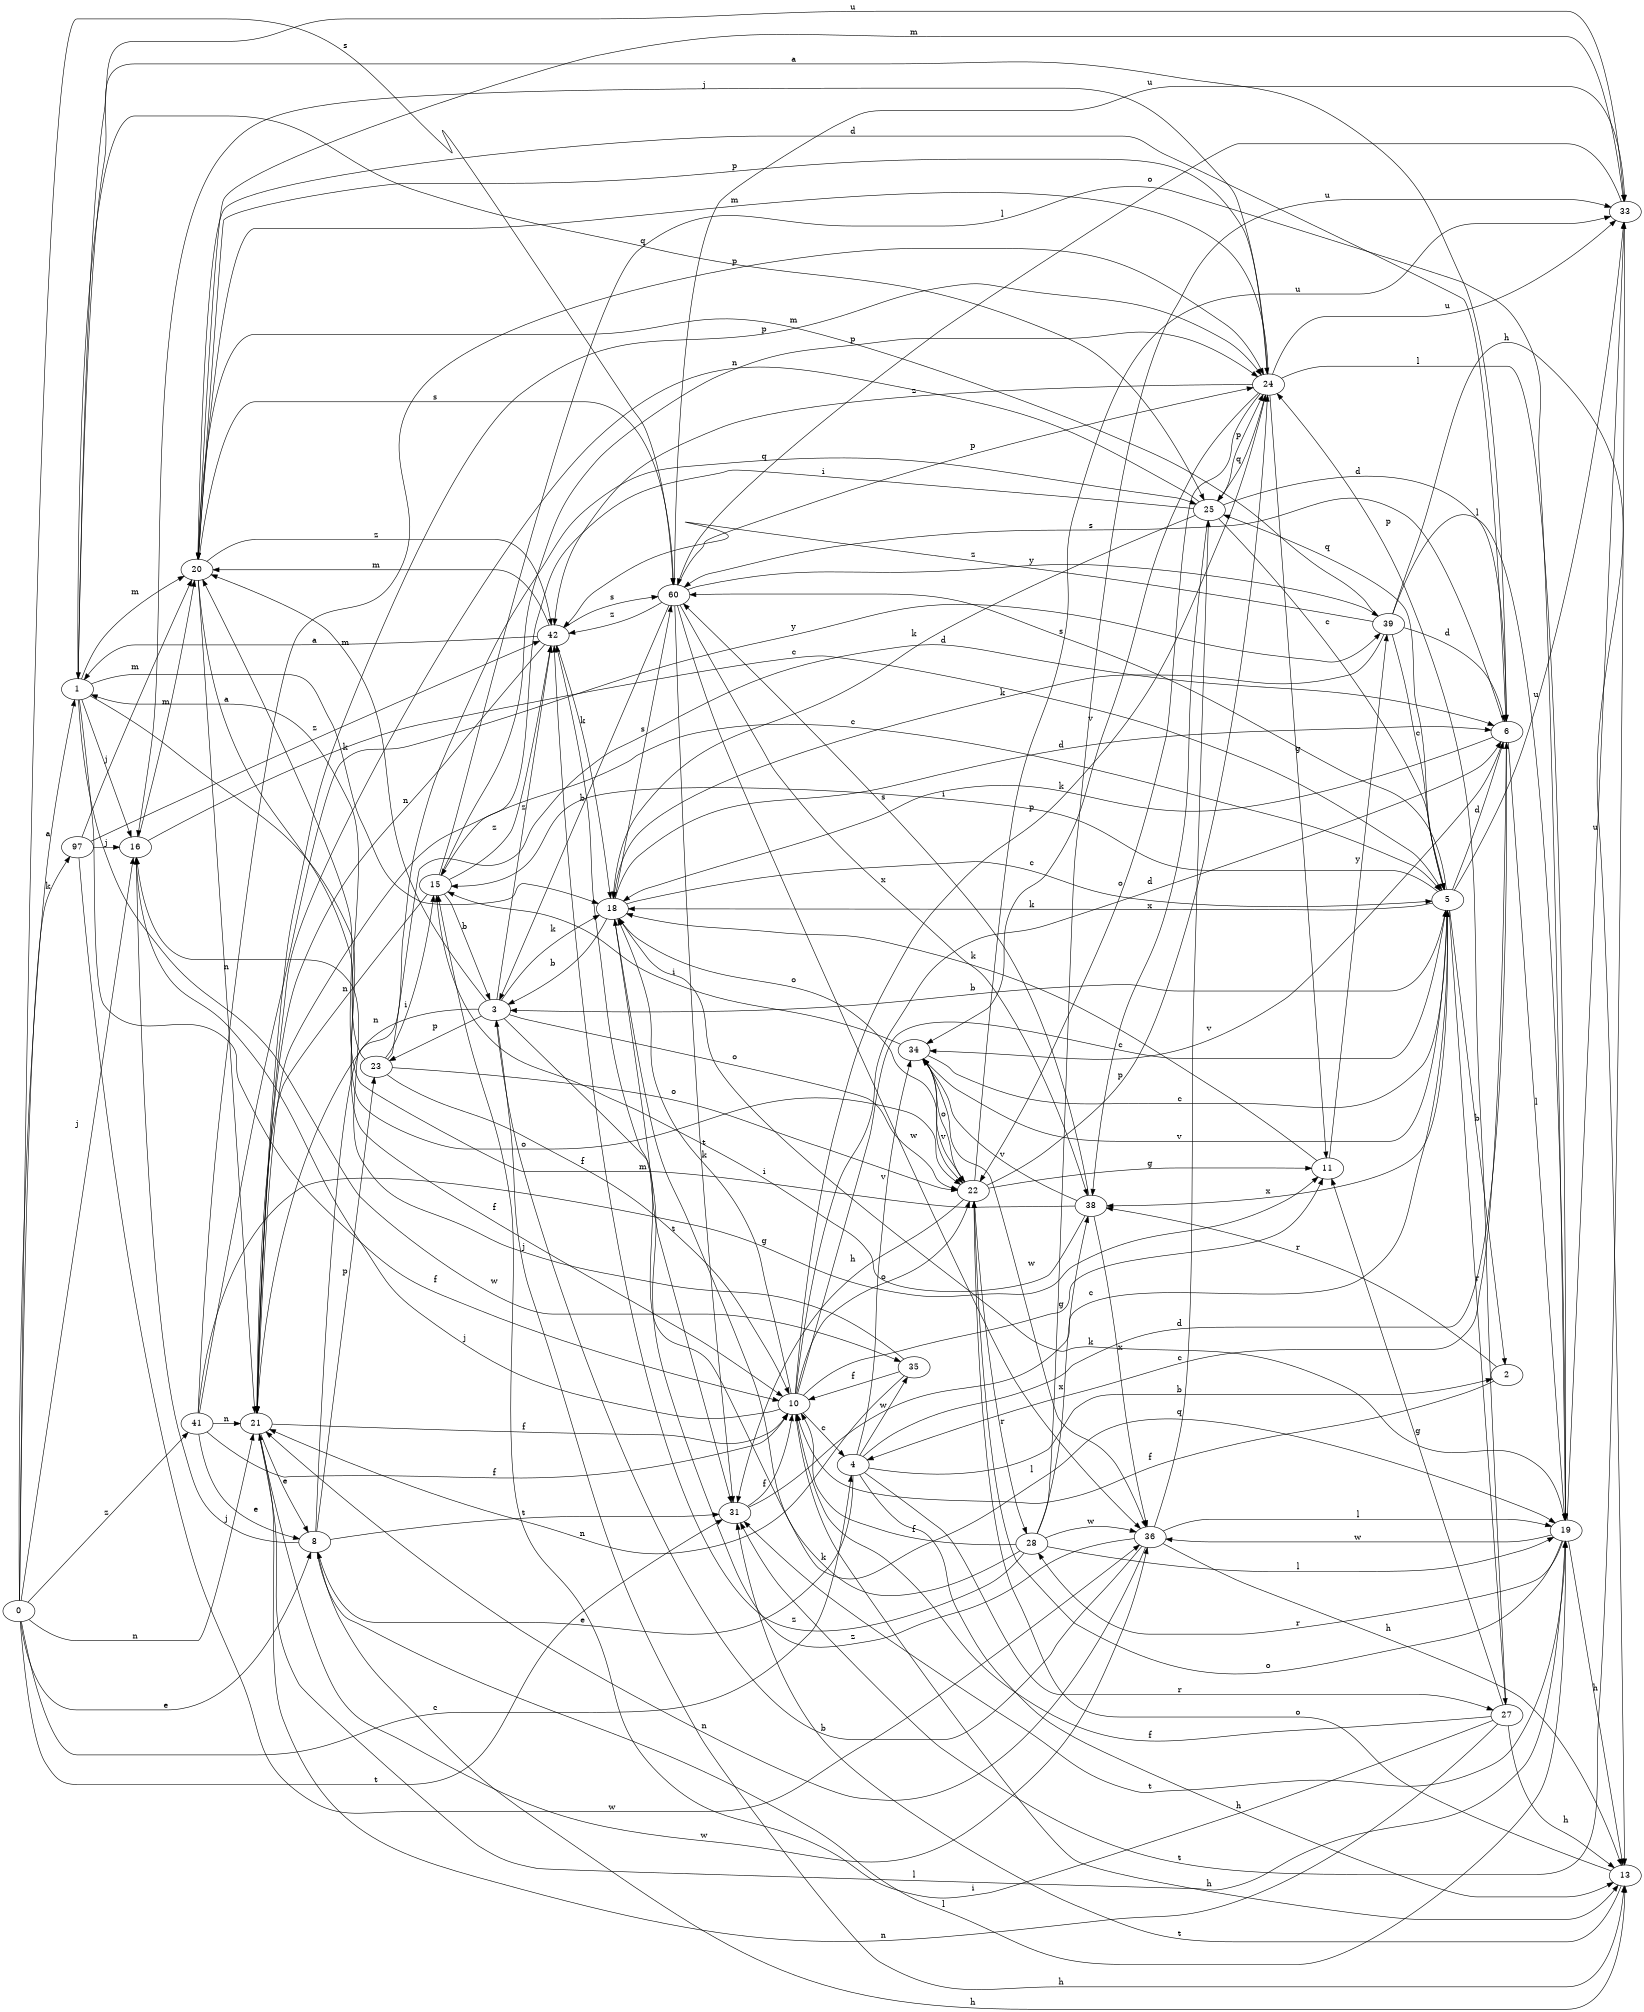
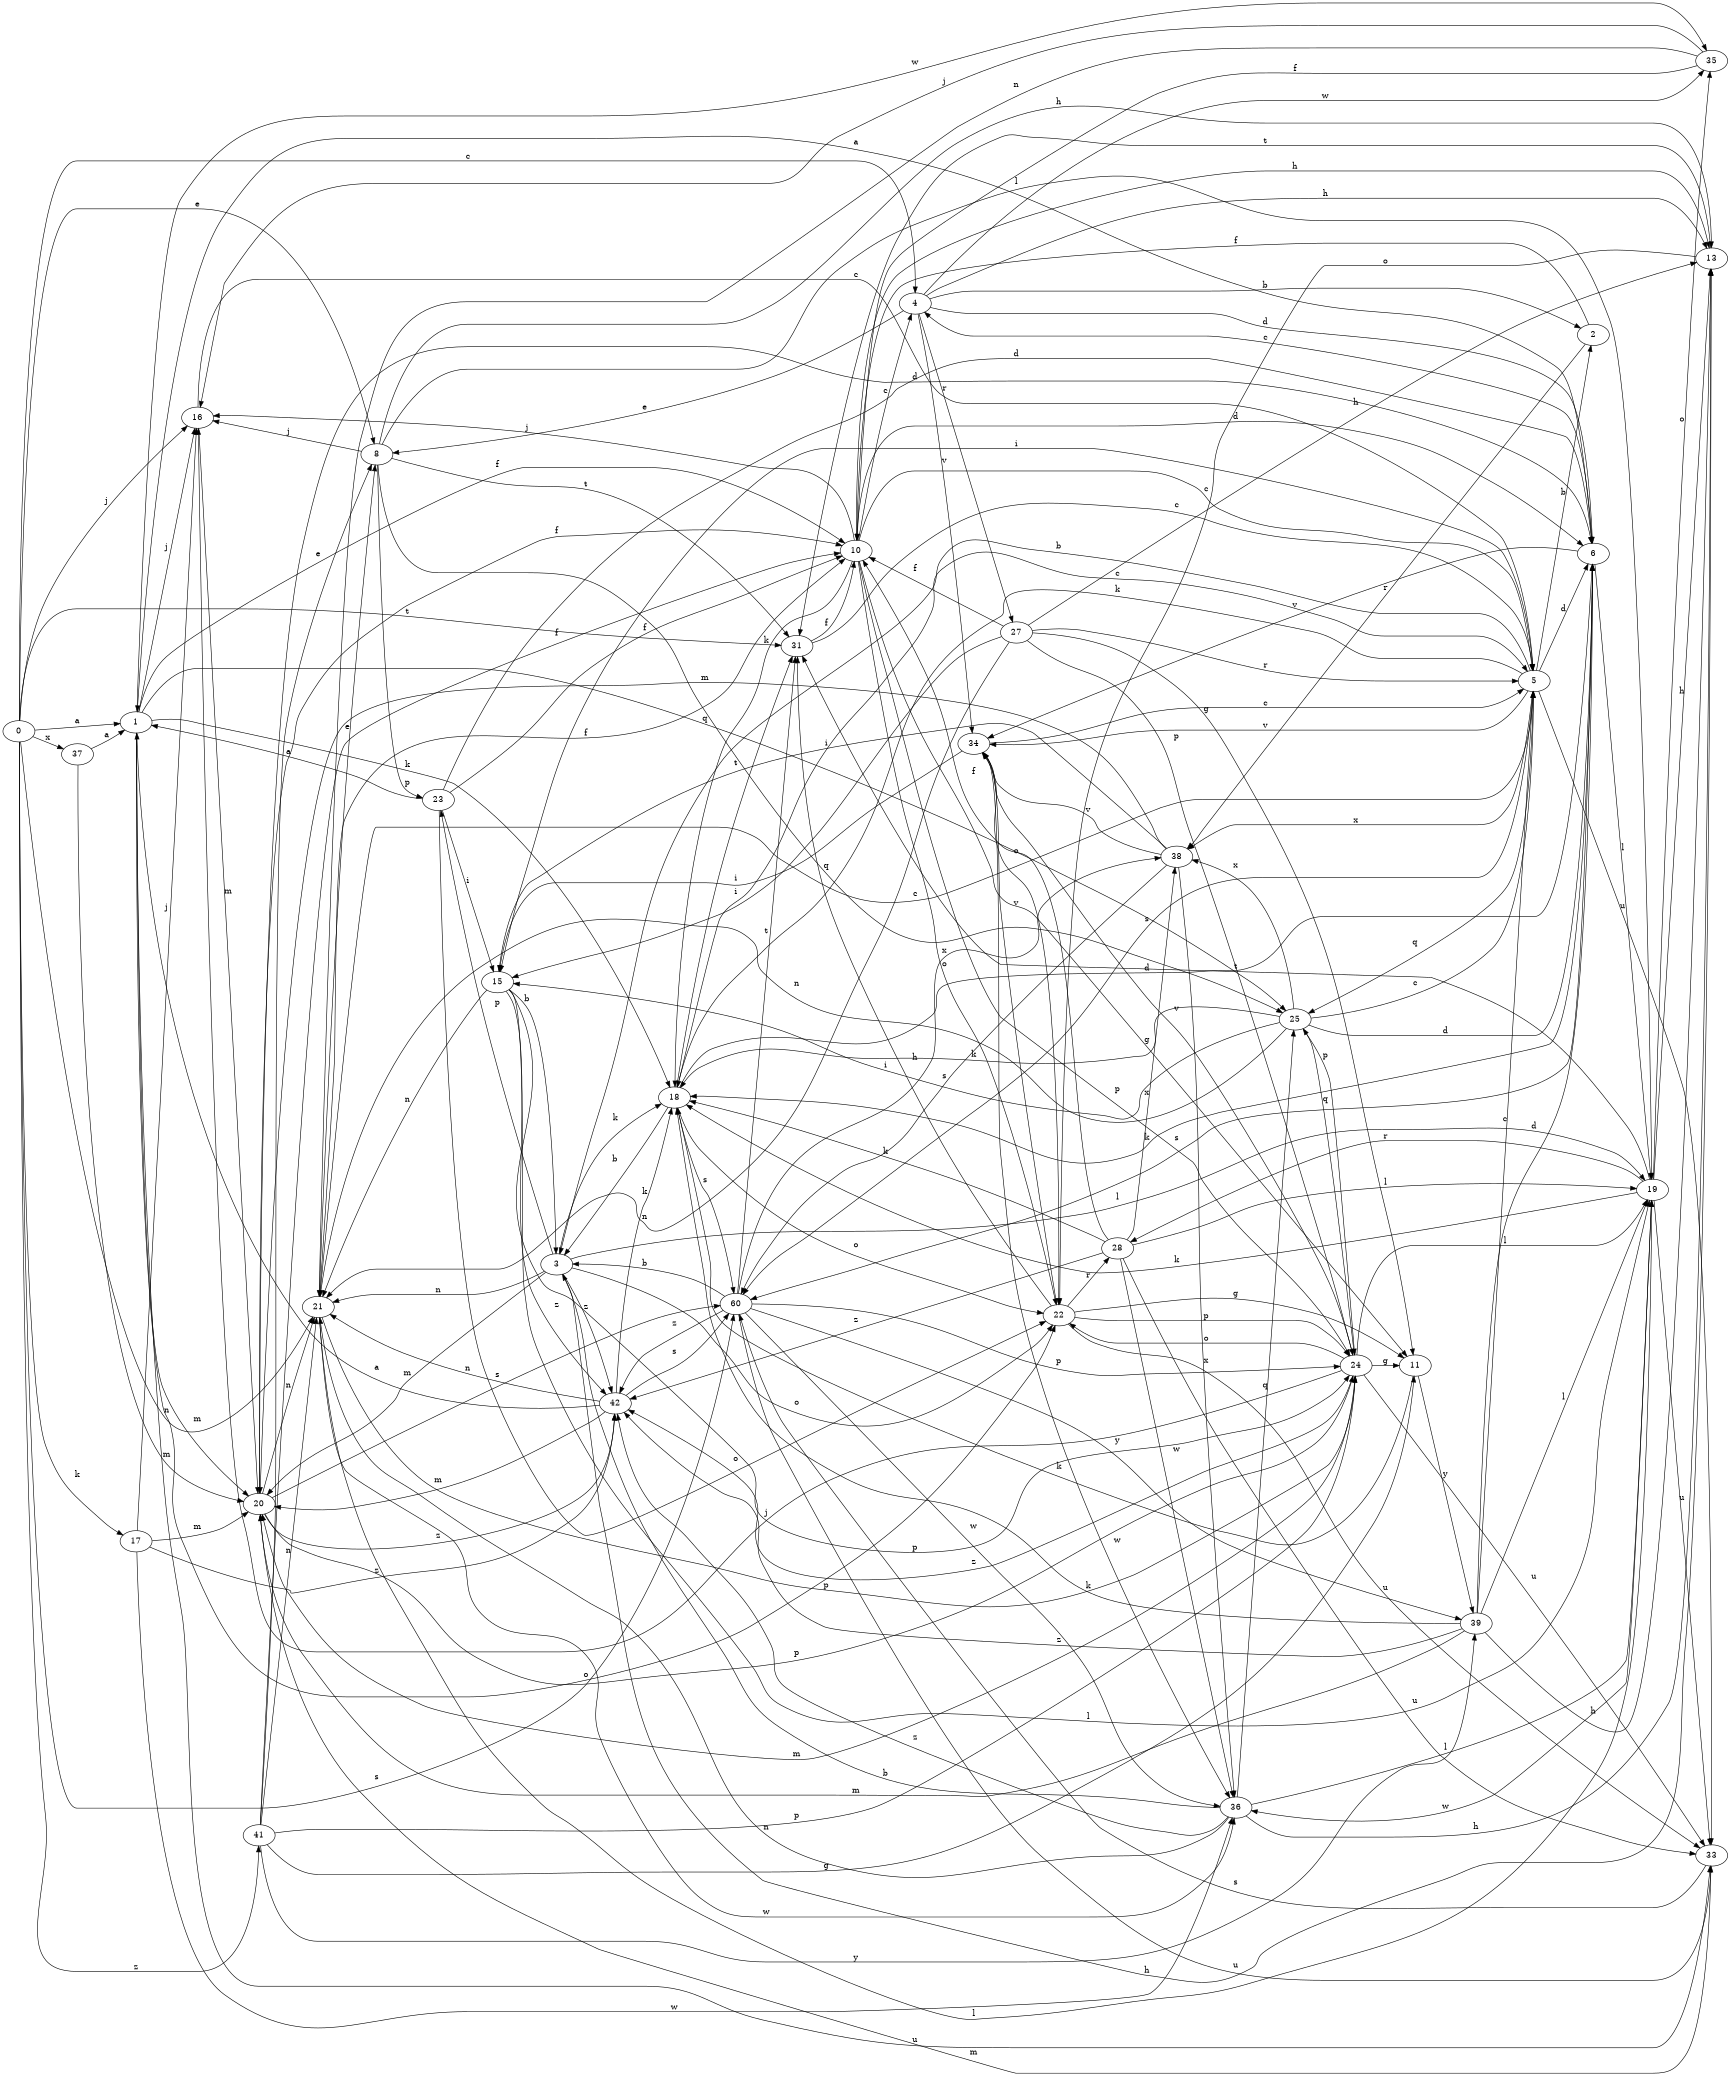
(1150, 180) -> (1236, 1882)
none -> (78, 754)
(78, 847) -> (136, 1541)
(1479, 1324) -> (1270, 671)
(1607, 1527) -> none
(1120, 1647) -> (1675, 628)
